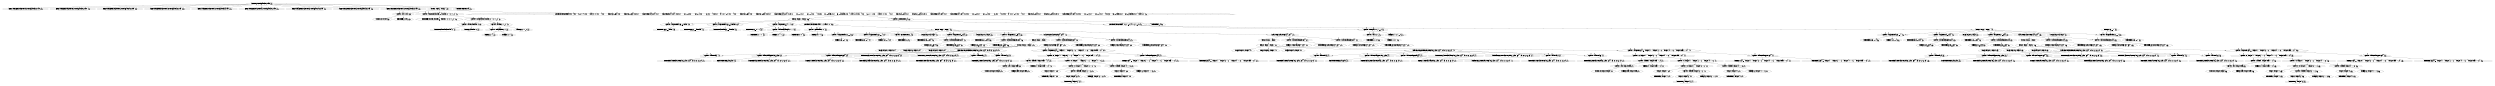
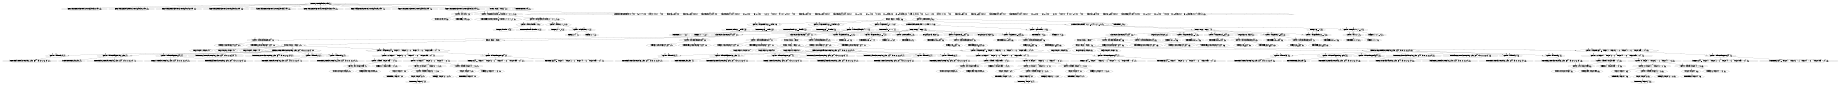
none -> (736, 30)
